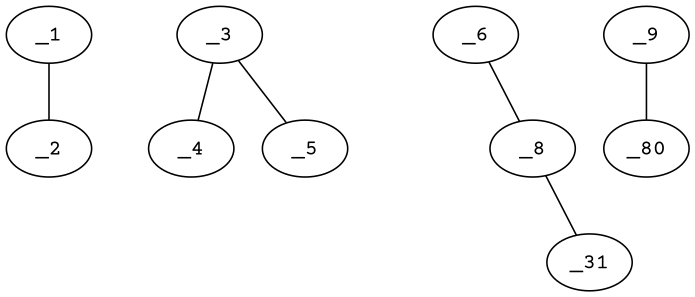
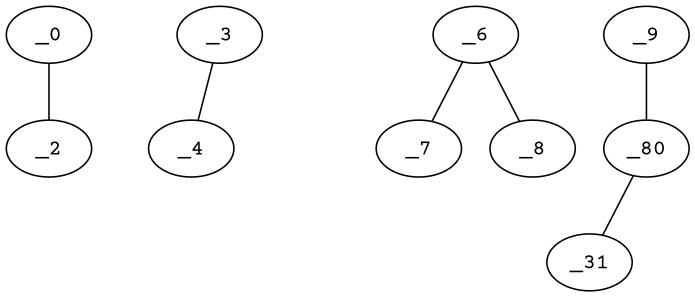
(49, 35) -> (49, 35)
(305, 149) -> none
none -> (419, 149)
(561, 206) -> (618, 206)
